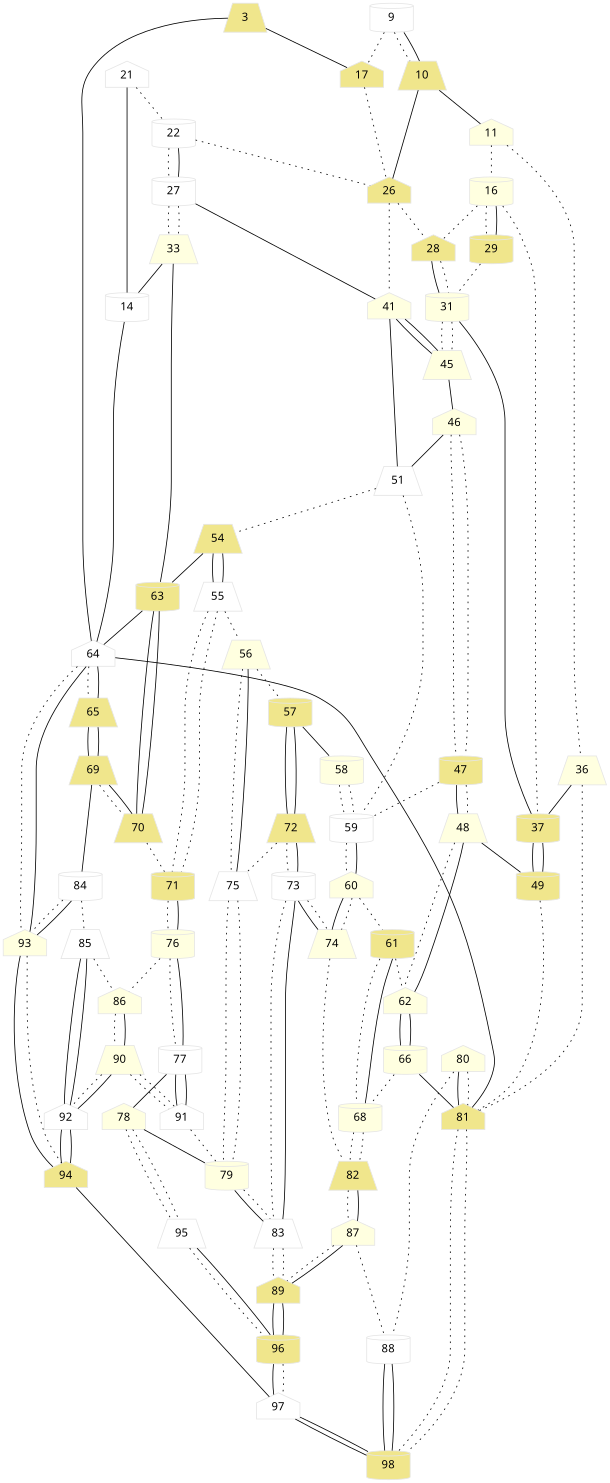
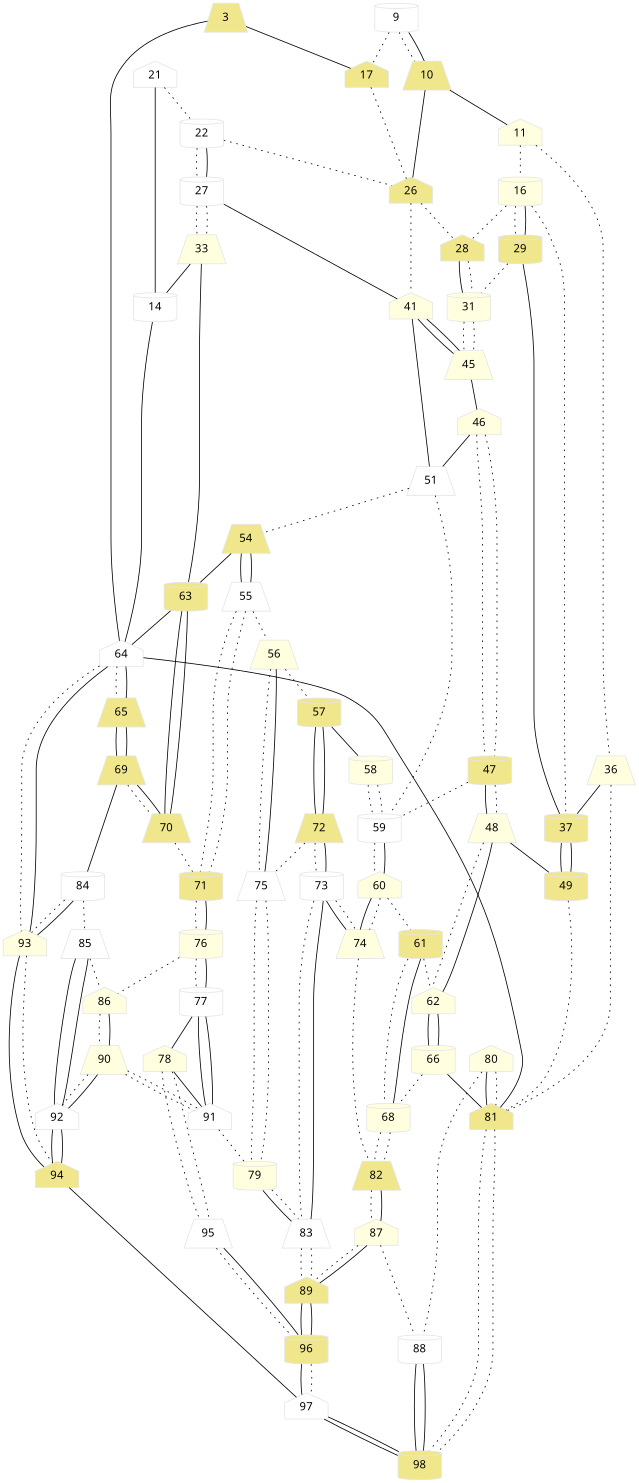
(505, 564) -> (534, 541)
(174, 1146) -> (188, 1089)
